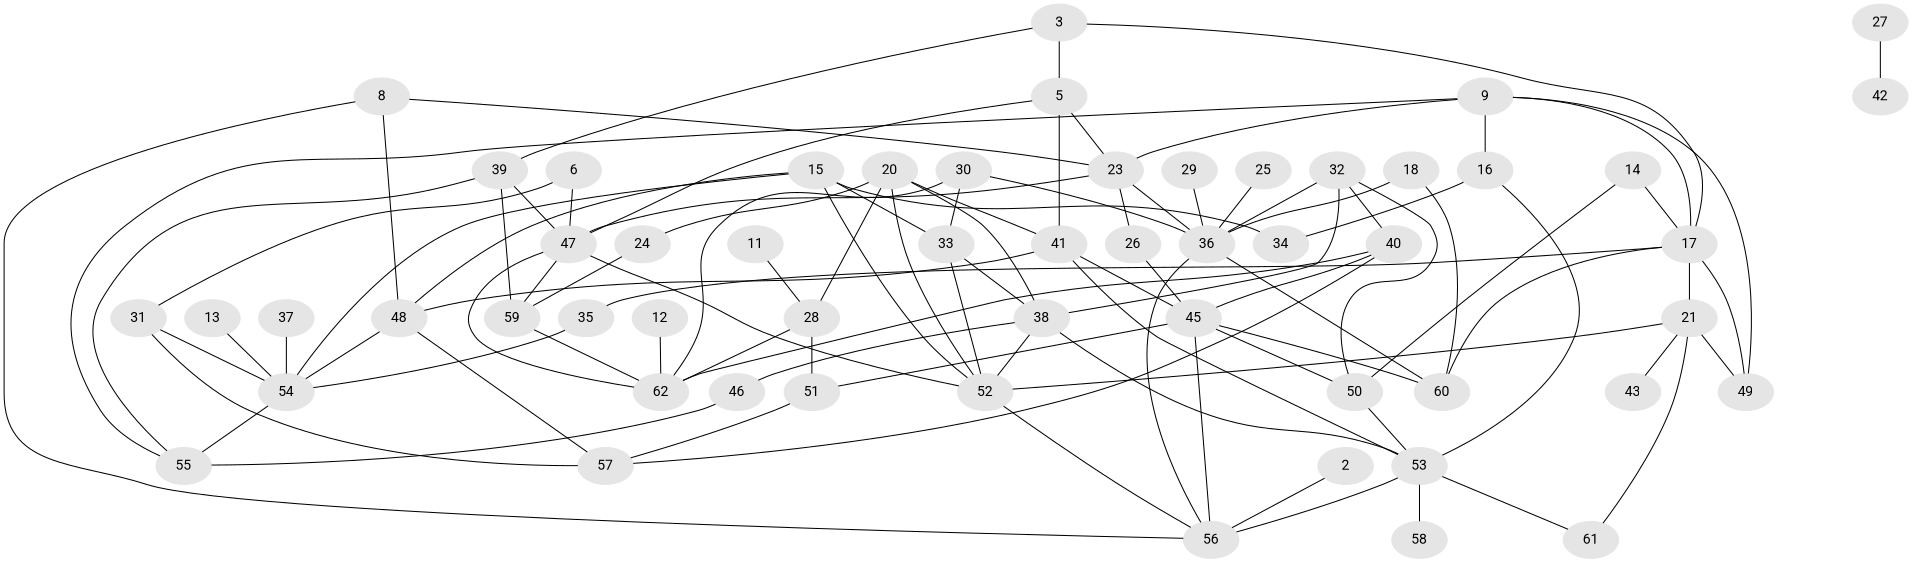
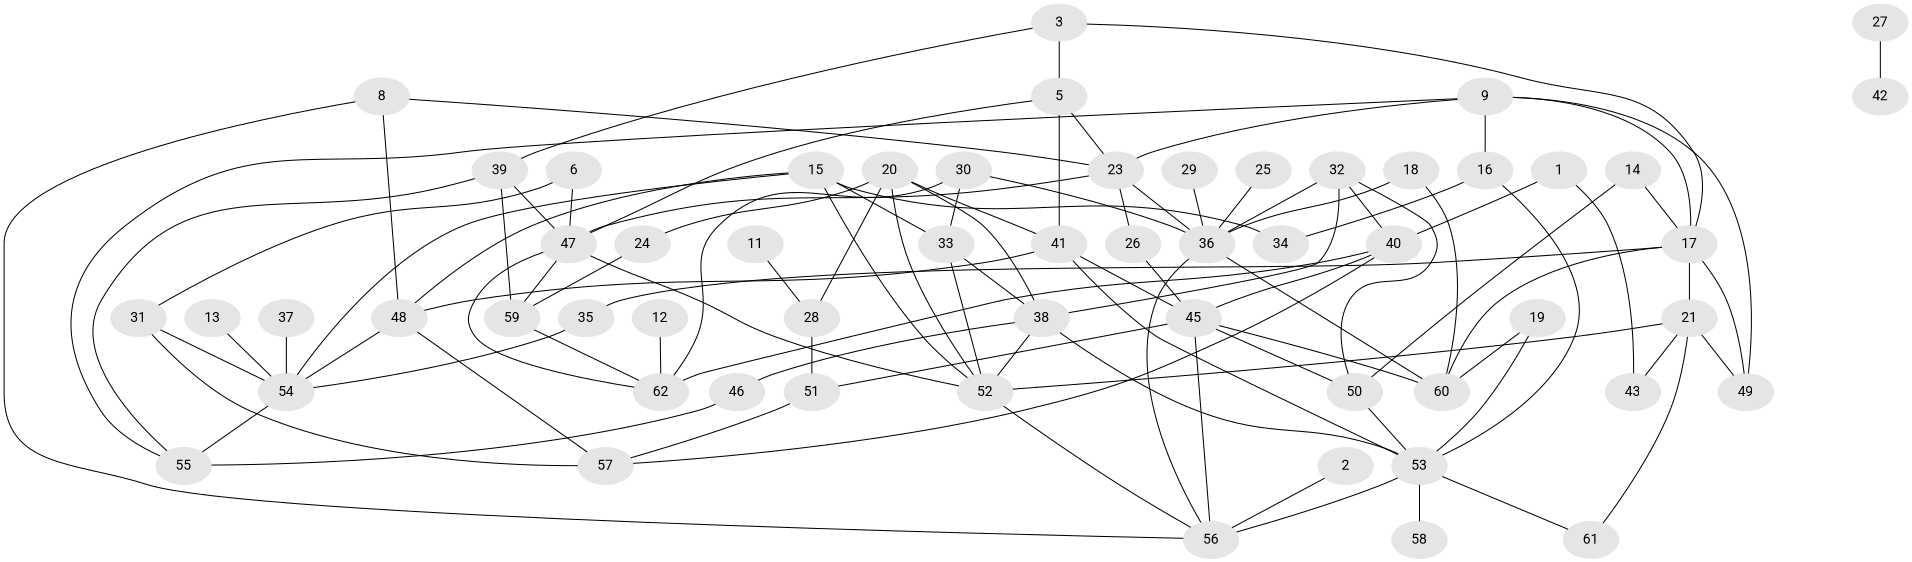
none -> (1559, 170)
none -> (1538, 318)
(736, 355) -> none
